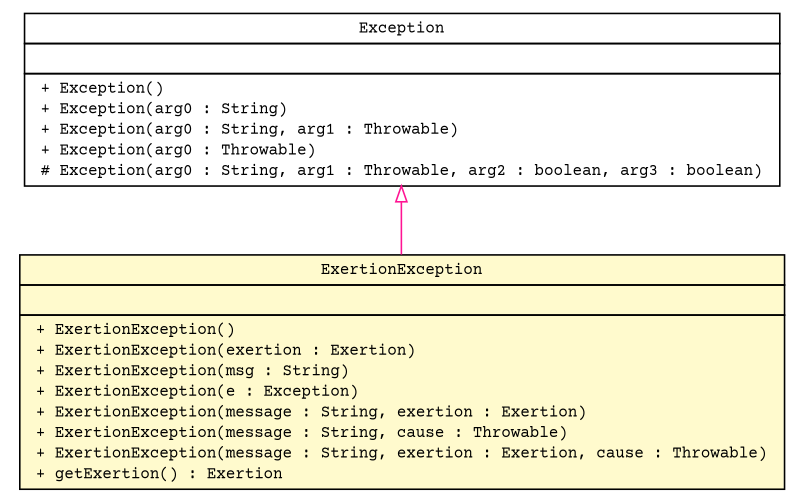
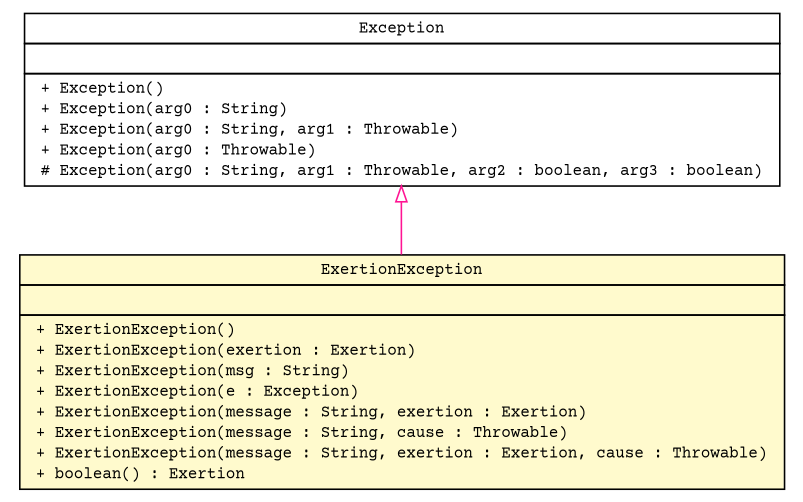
(160, 473) -> (141, 473)
